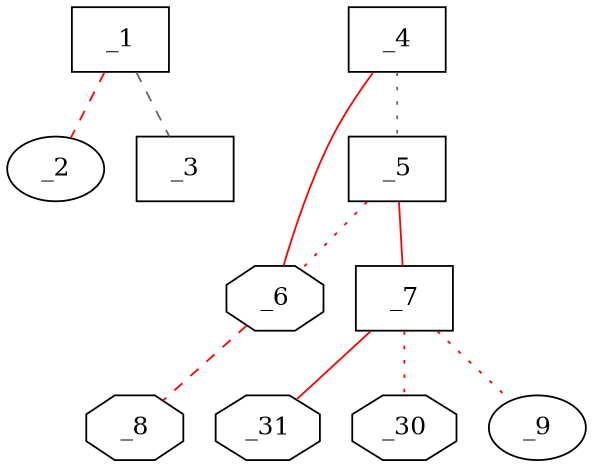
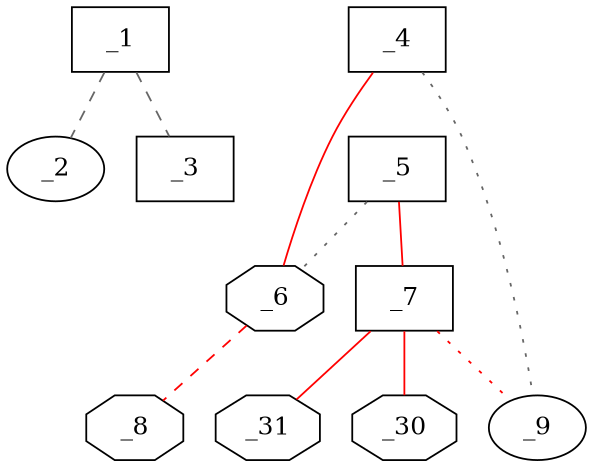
(397, 104) -> (495, 227)
(88, 105) -> (88, 105)
(334, 236) -> (334, 236)
(404, 363) -> (404, 363)
